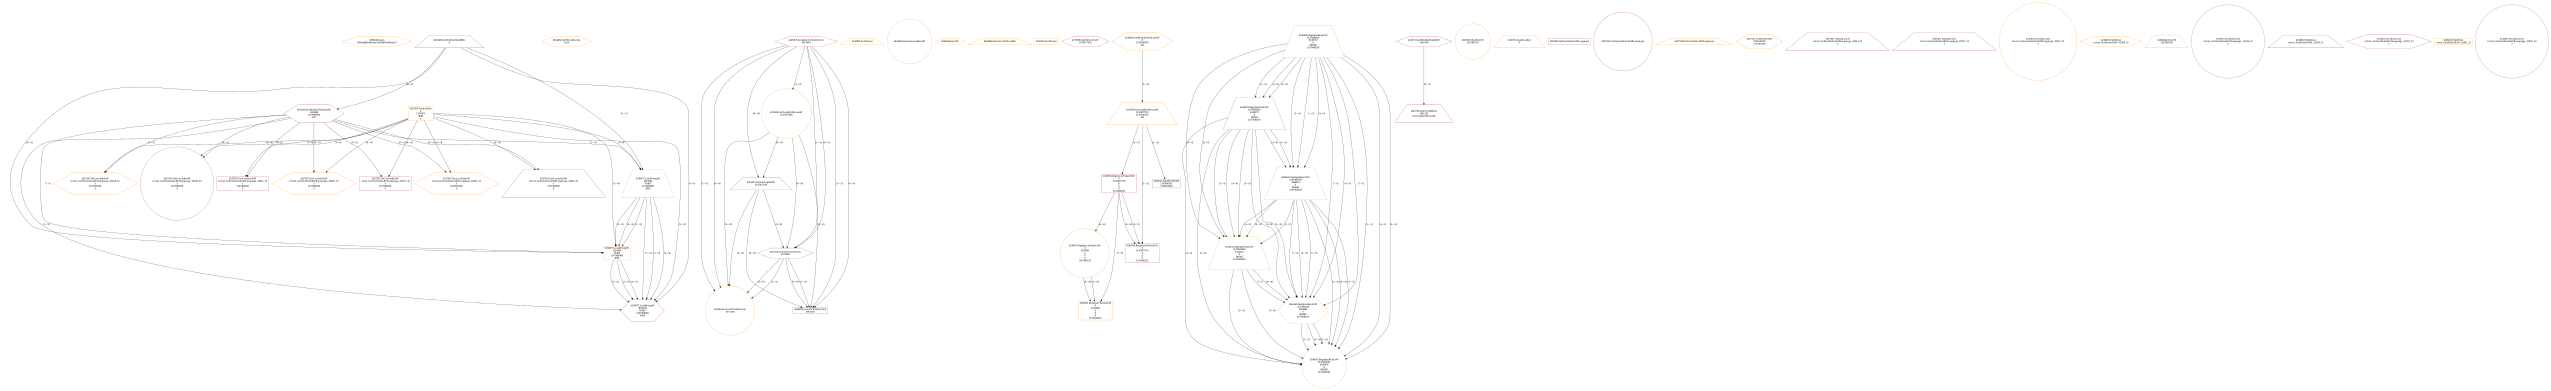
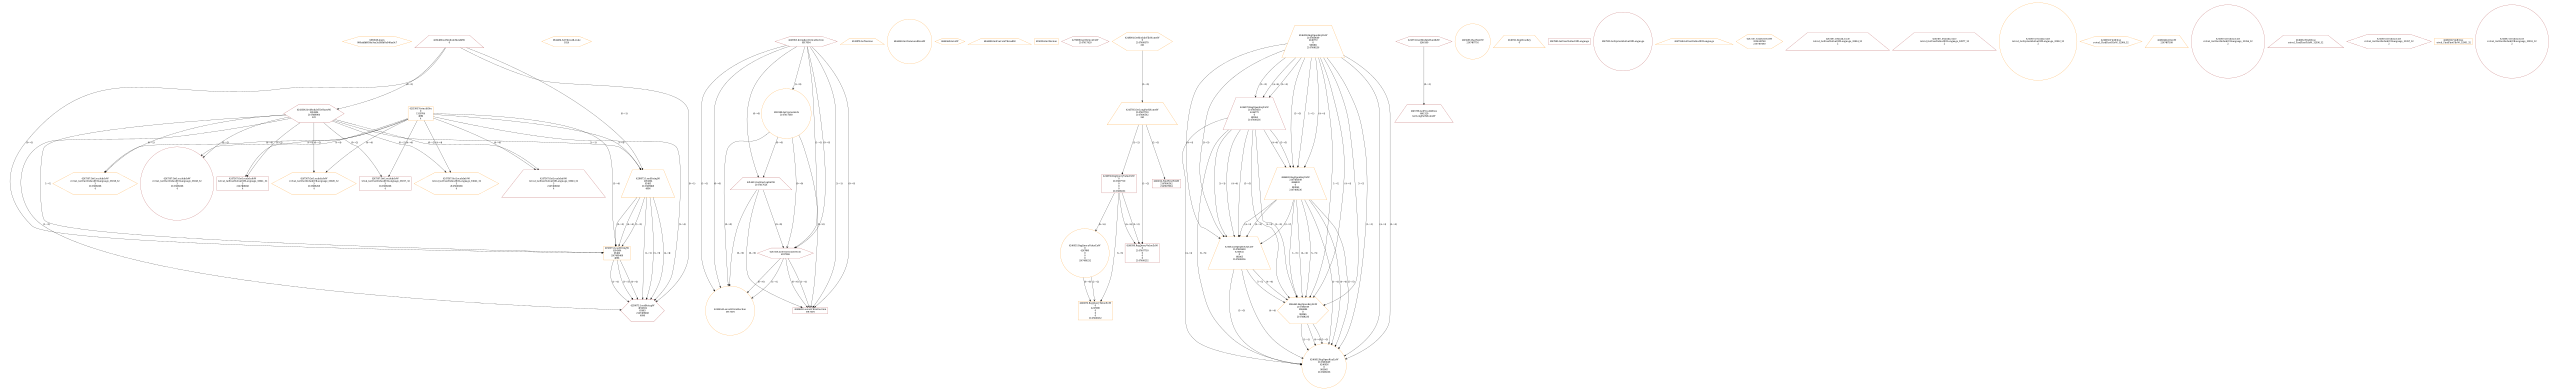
(786, 114) -> (786, 114)
